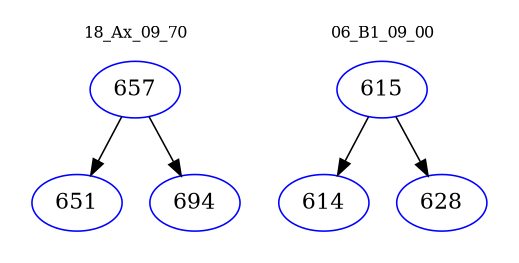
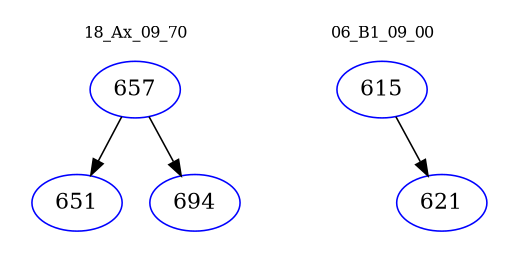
(324, 203) -> none
(442, 203) -> (442, 203)
